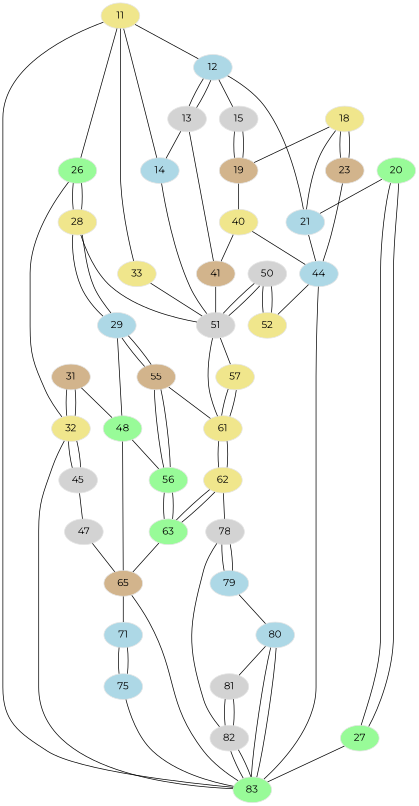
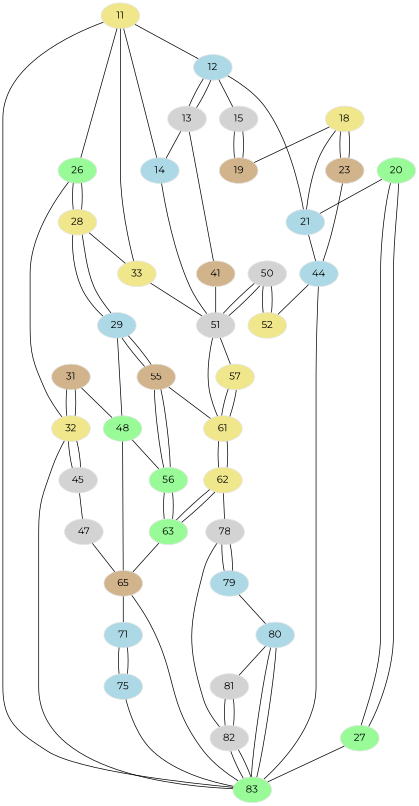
(239, 222) -> none
(125, 296) -> (107, 248)
